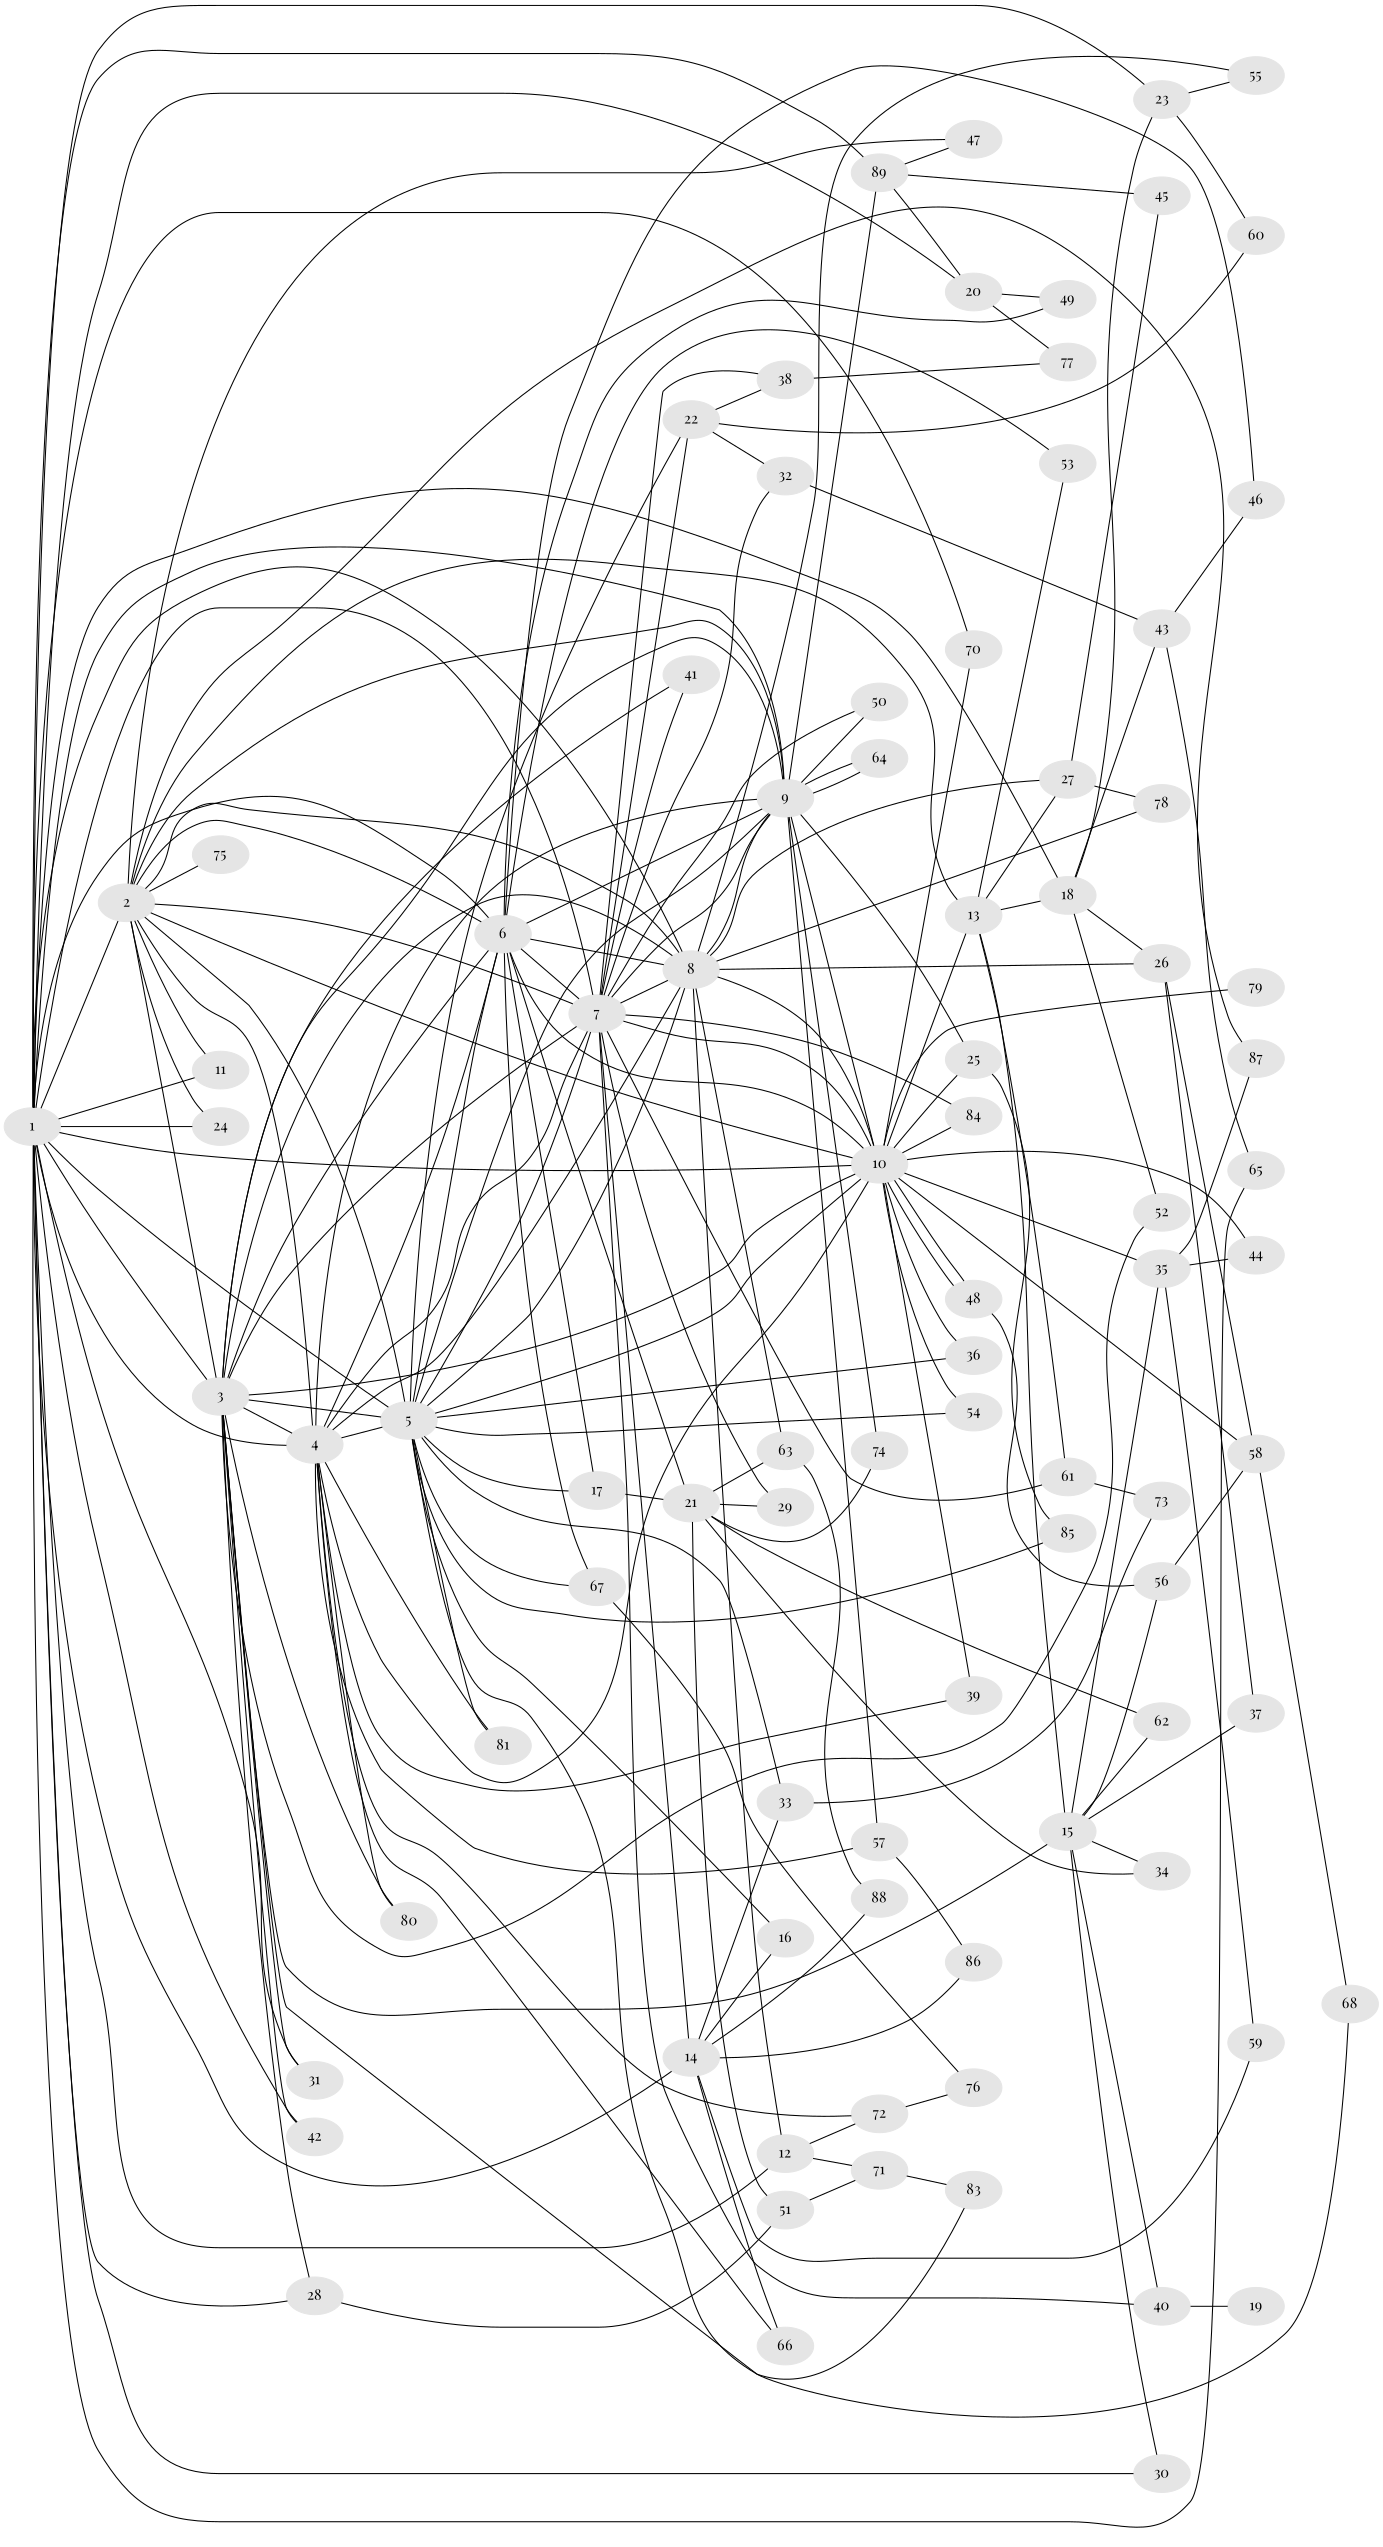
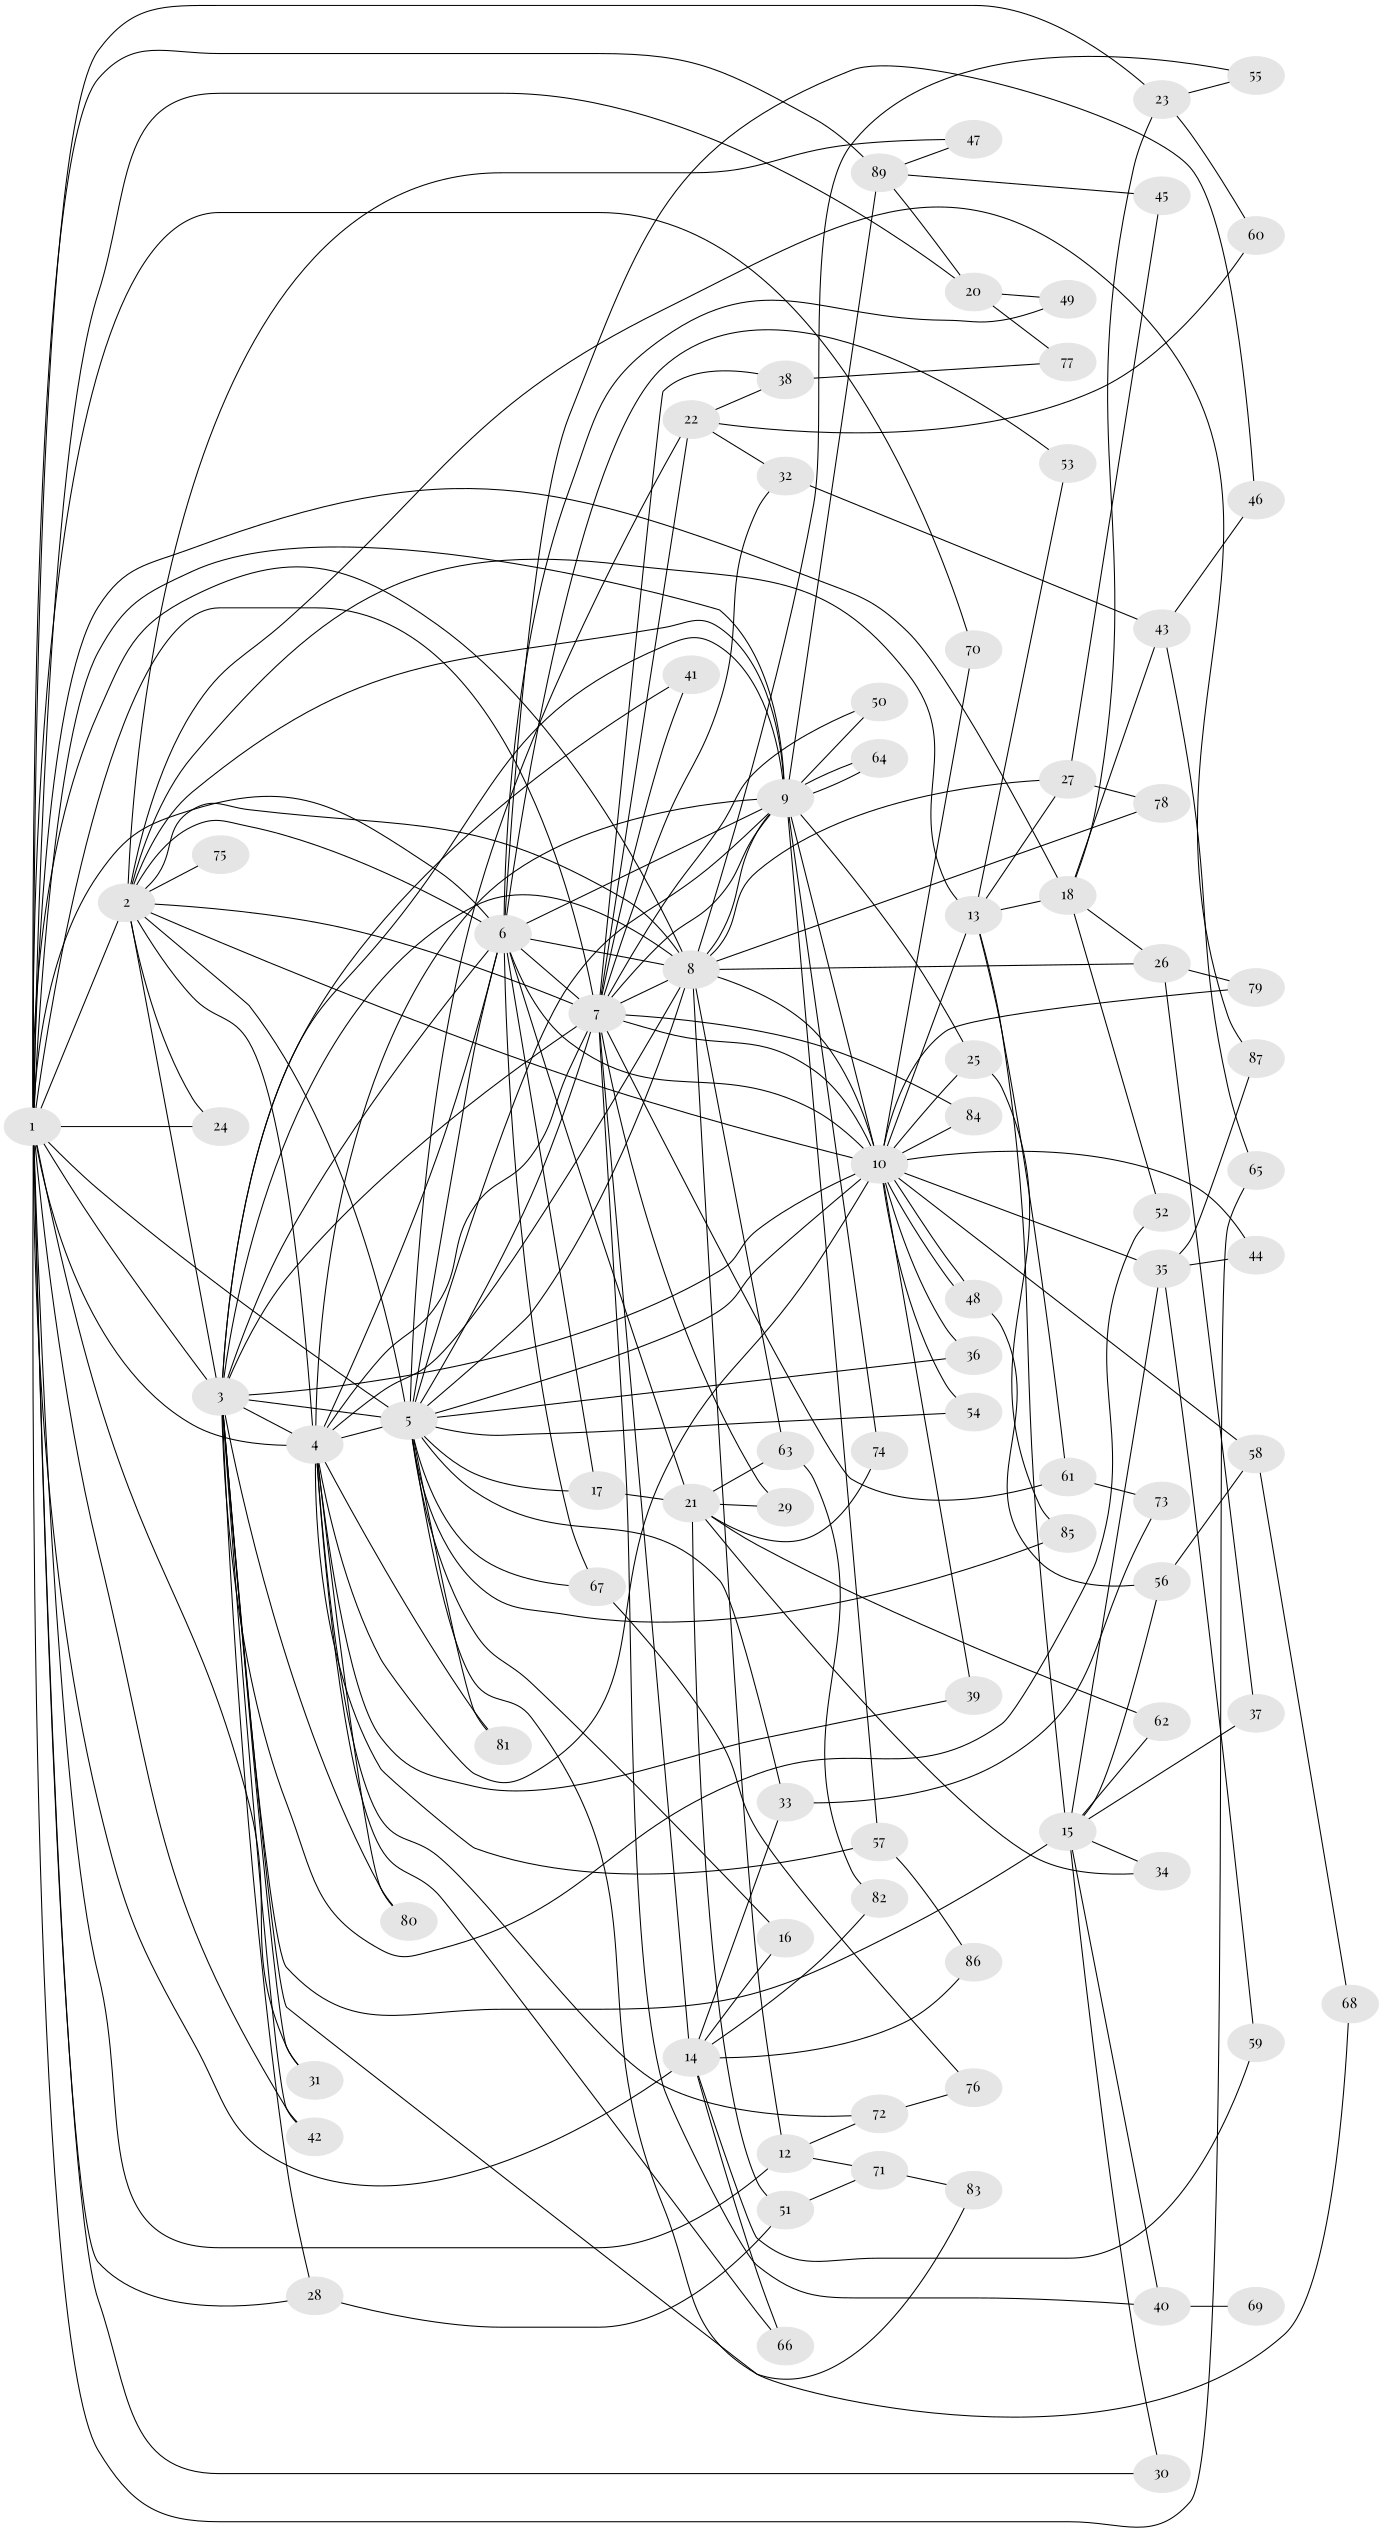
(221, 1070) -> none
(474, 1169) -> none
(1211, 1220) -> (1203, 974)
(880, 1898) -> (880, 1898)
(1256, 2306) -> (1256, 2306)
